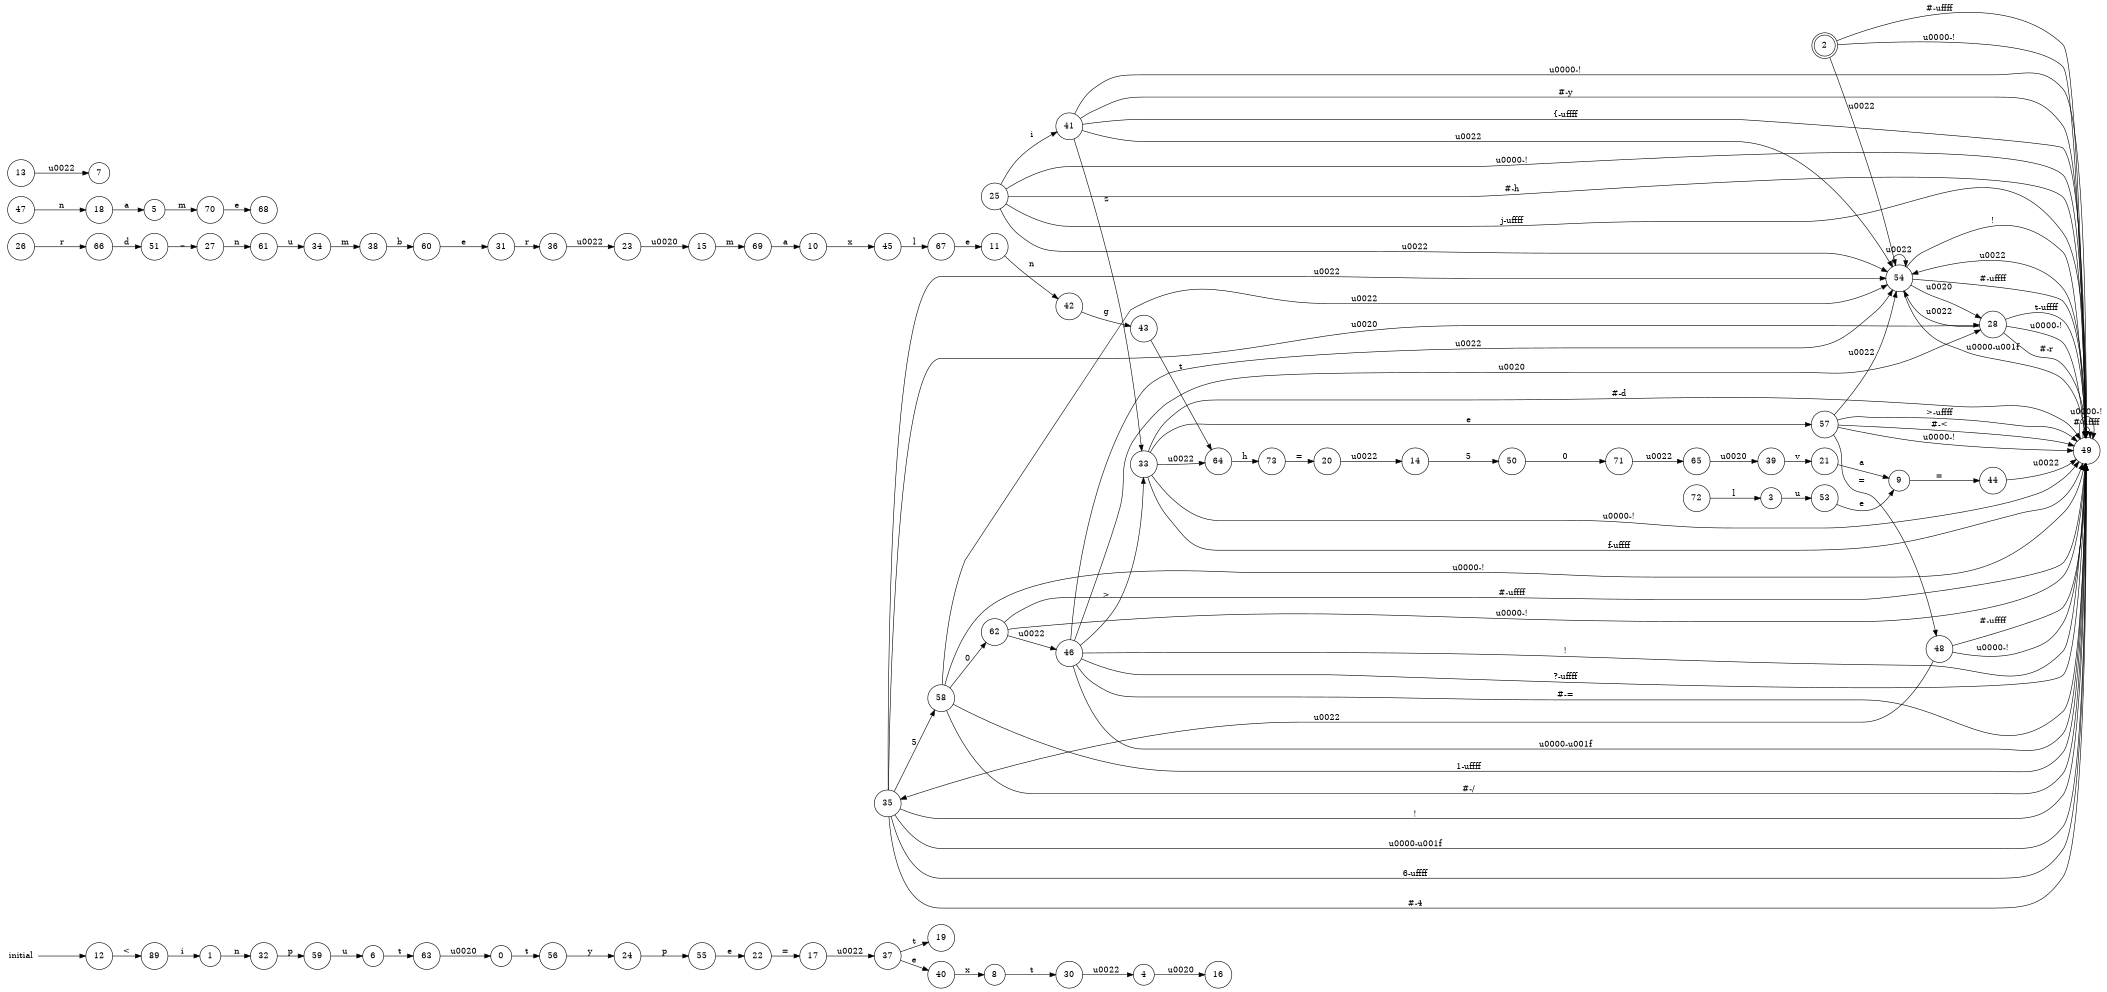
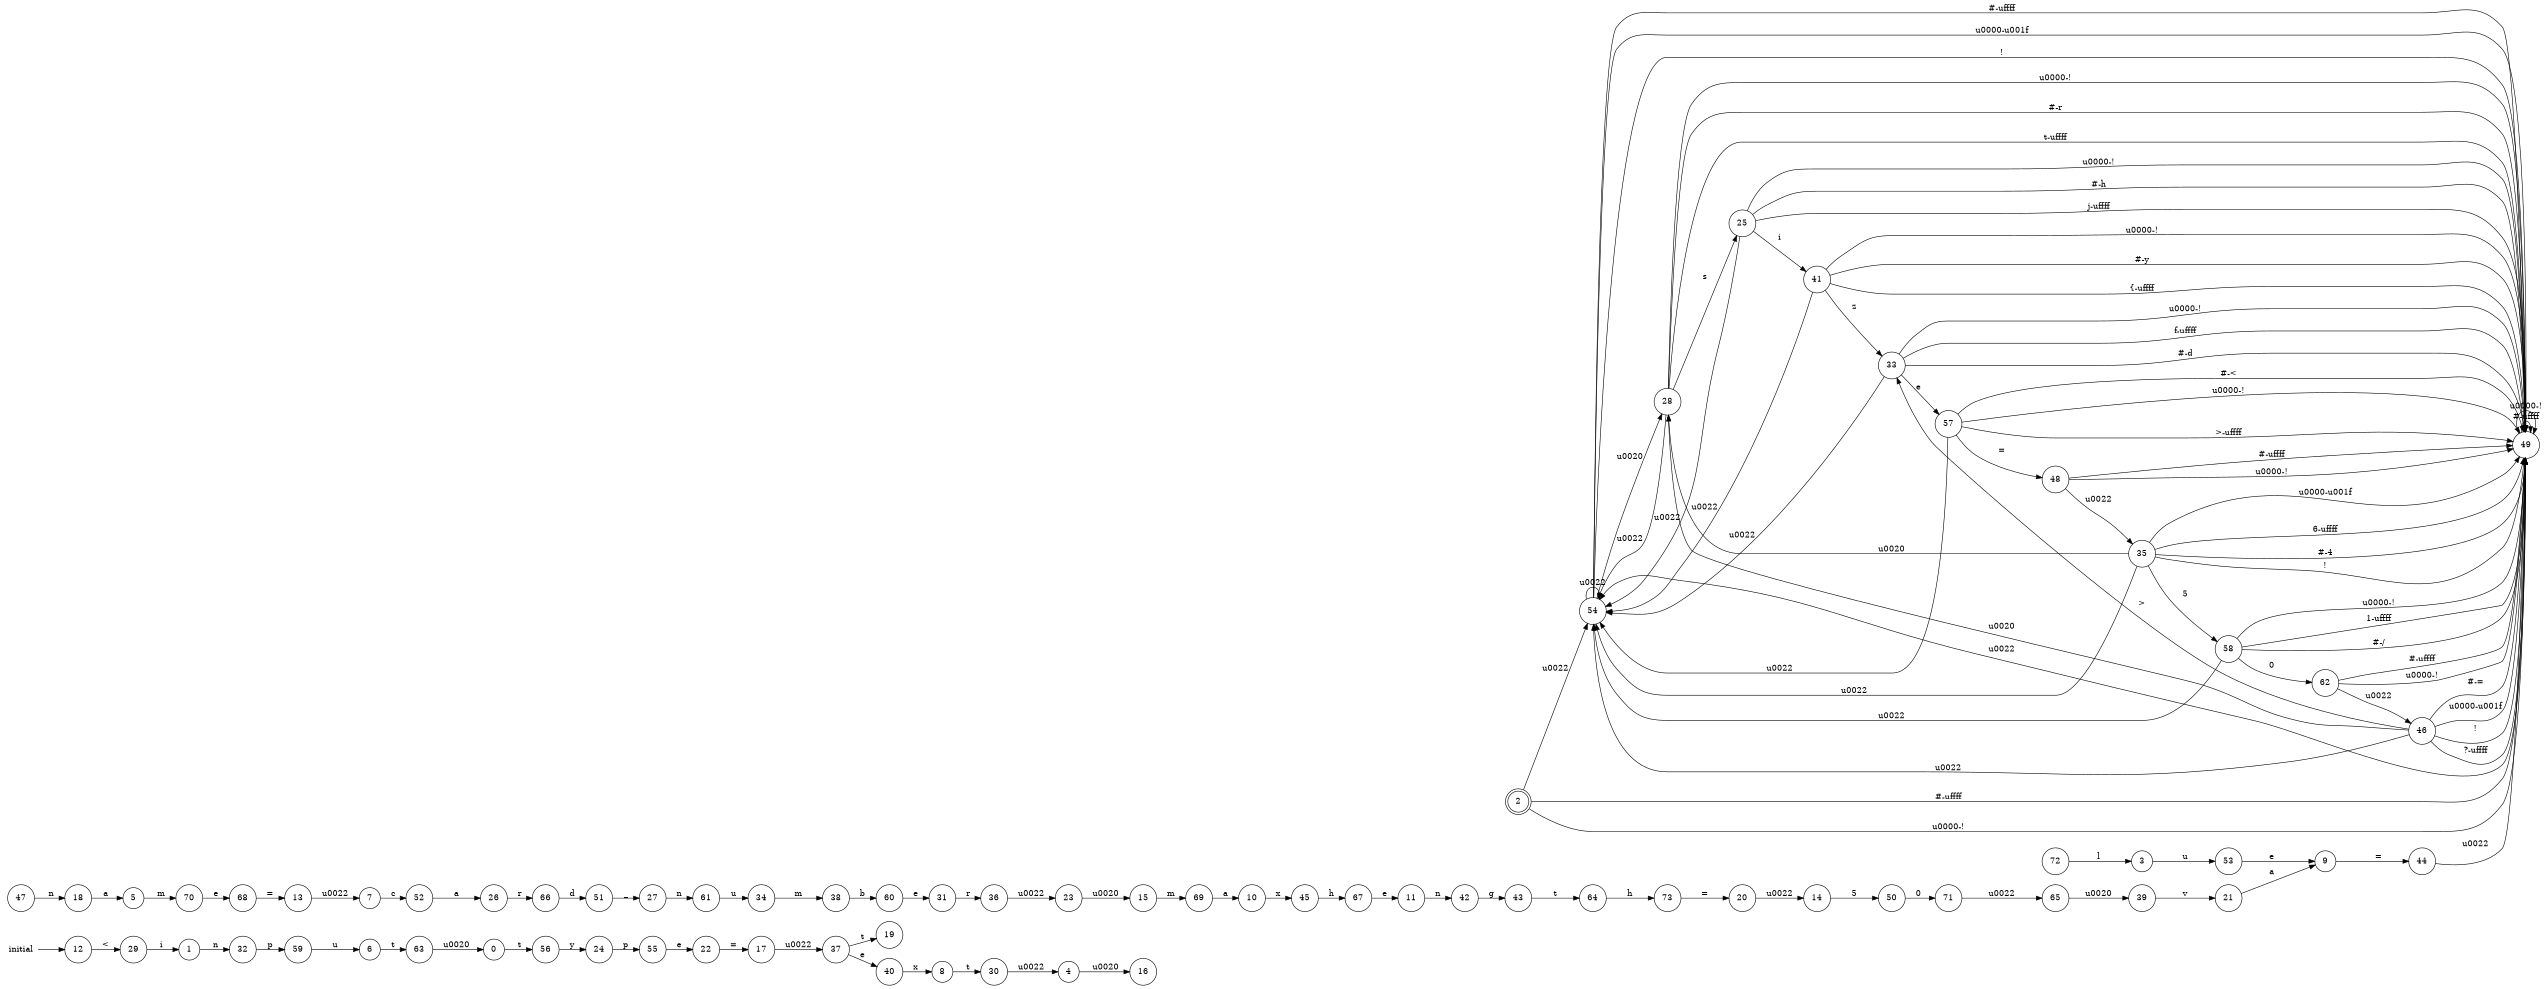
(914, 242) -> (1332, 894)
none -> (1704, 315)
(1178, 464) -> (1769, 525)
none -> (267, 898)
none -> (419, 898)
(155, 956) -> (133, 950)
